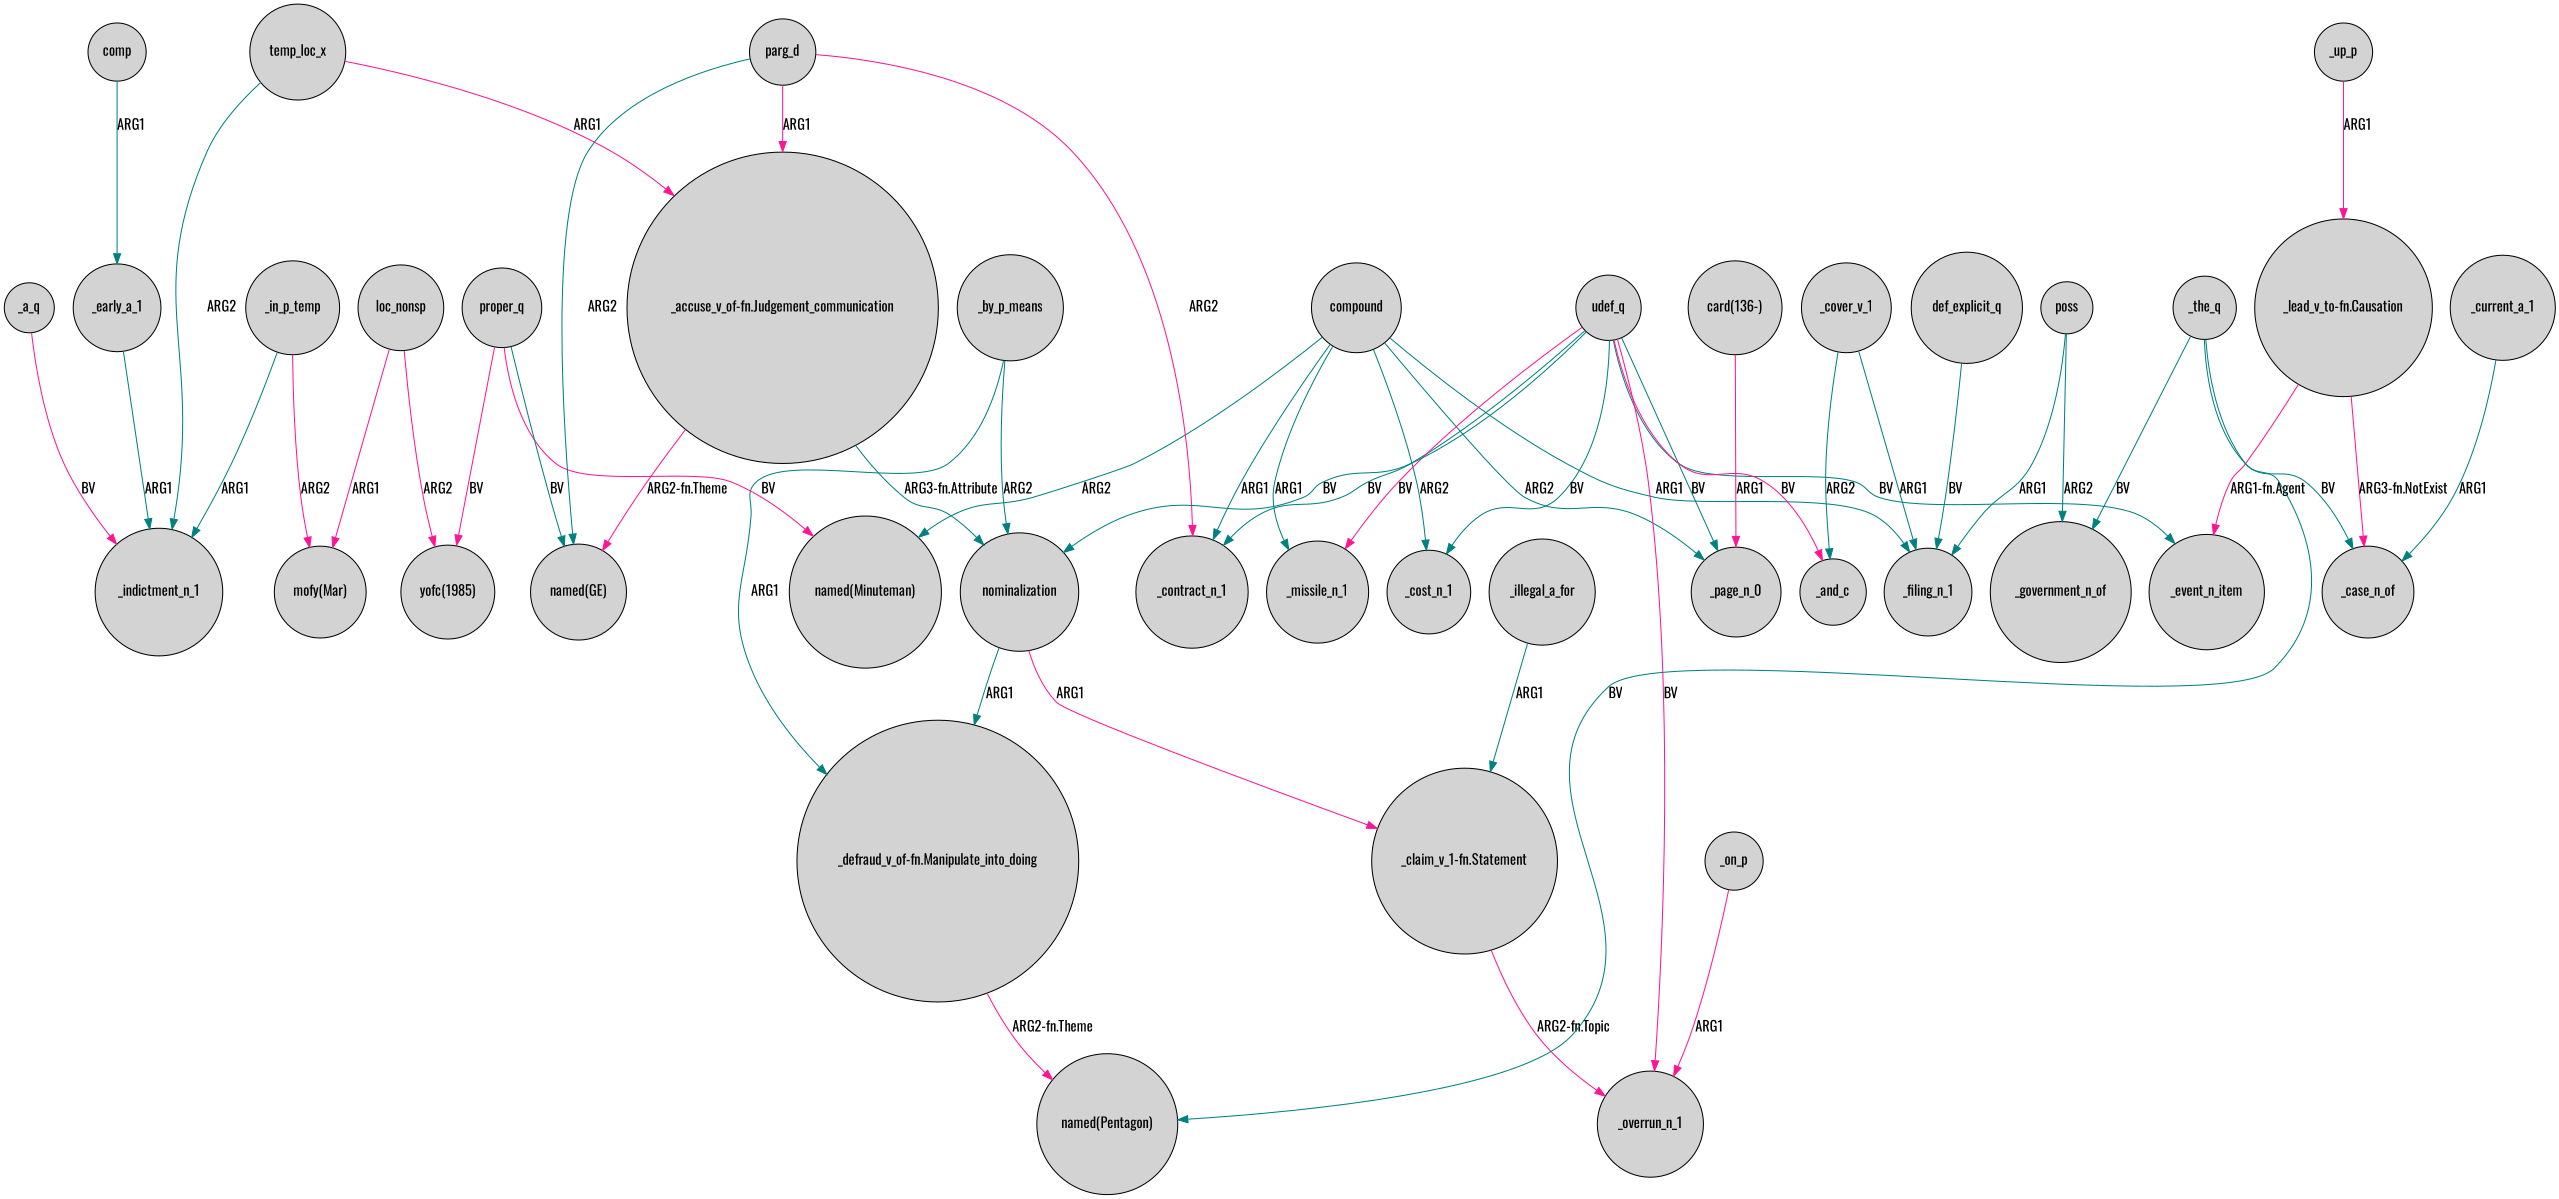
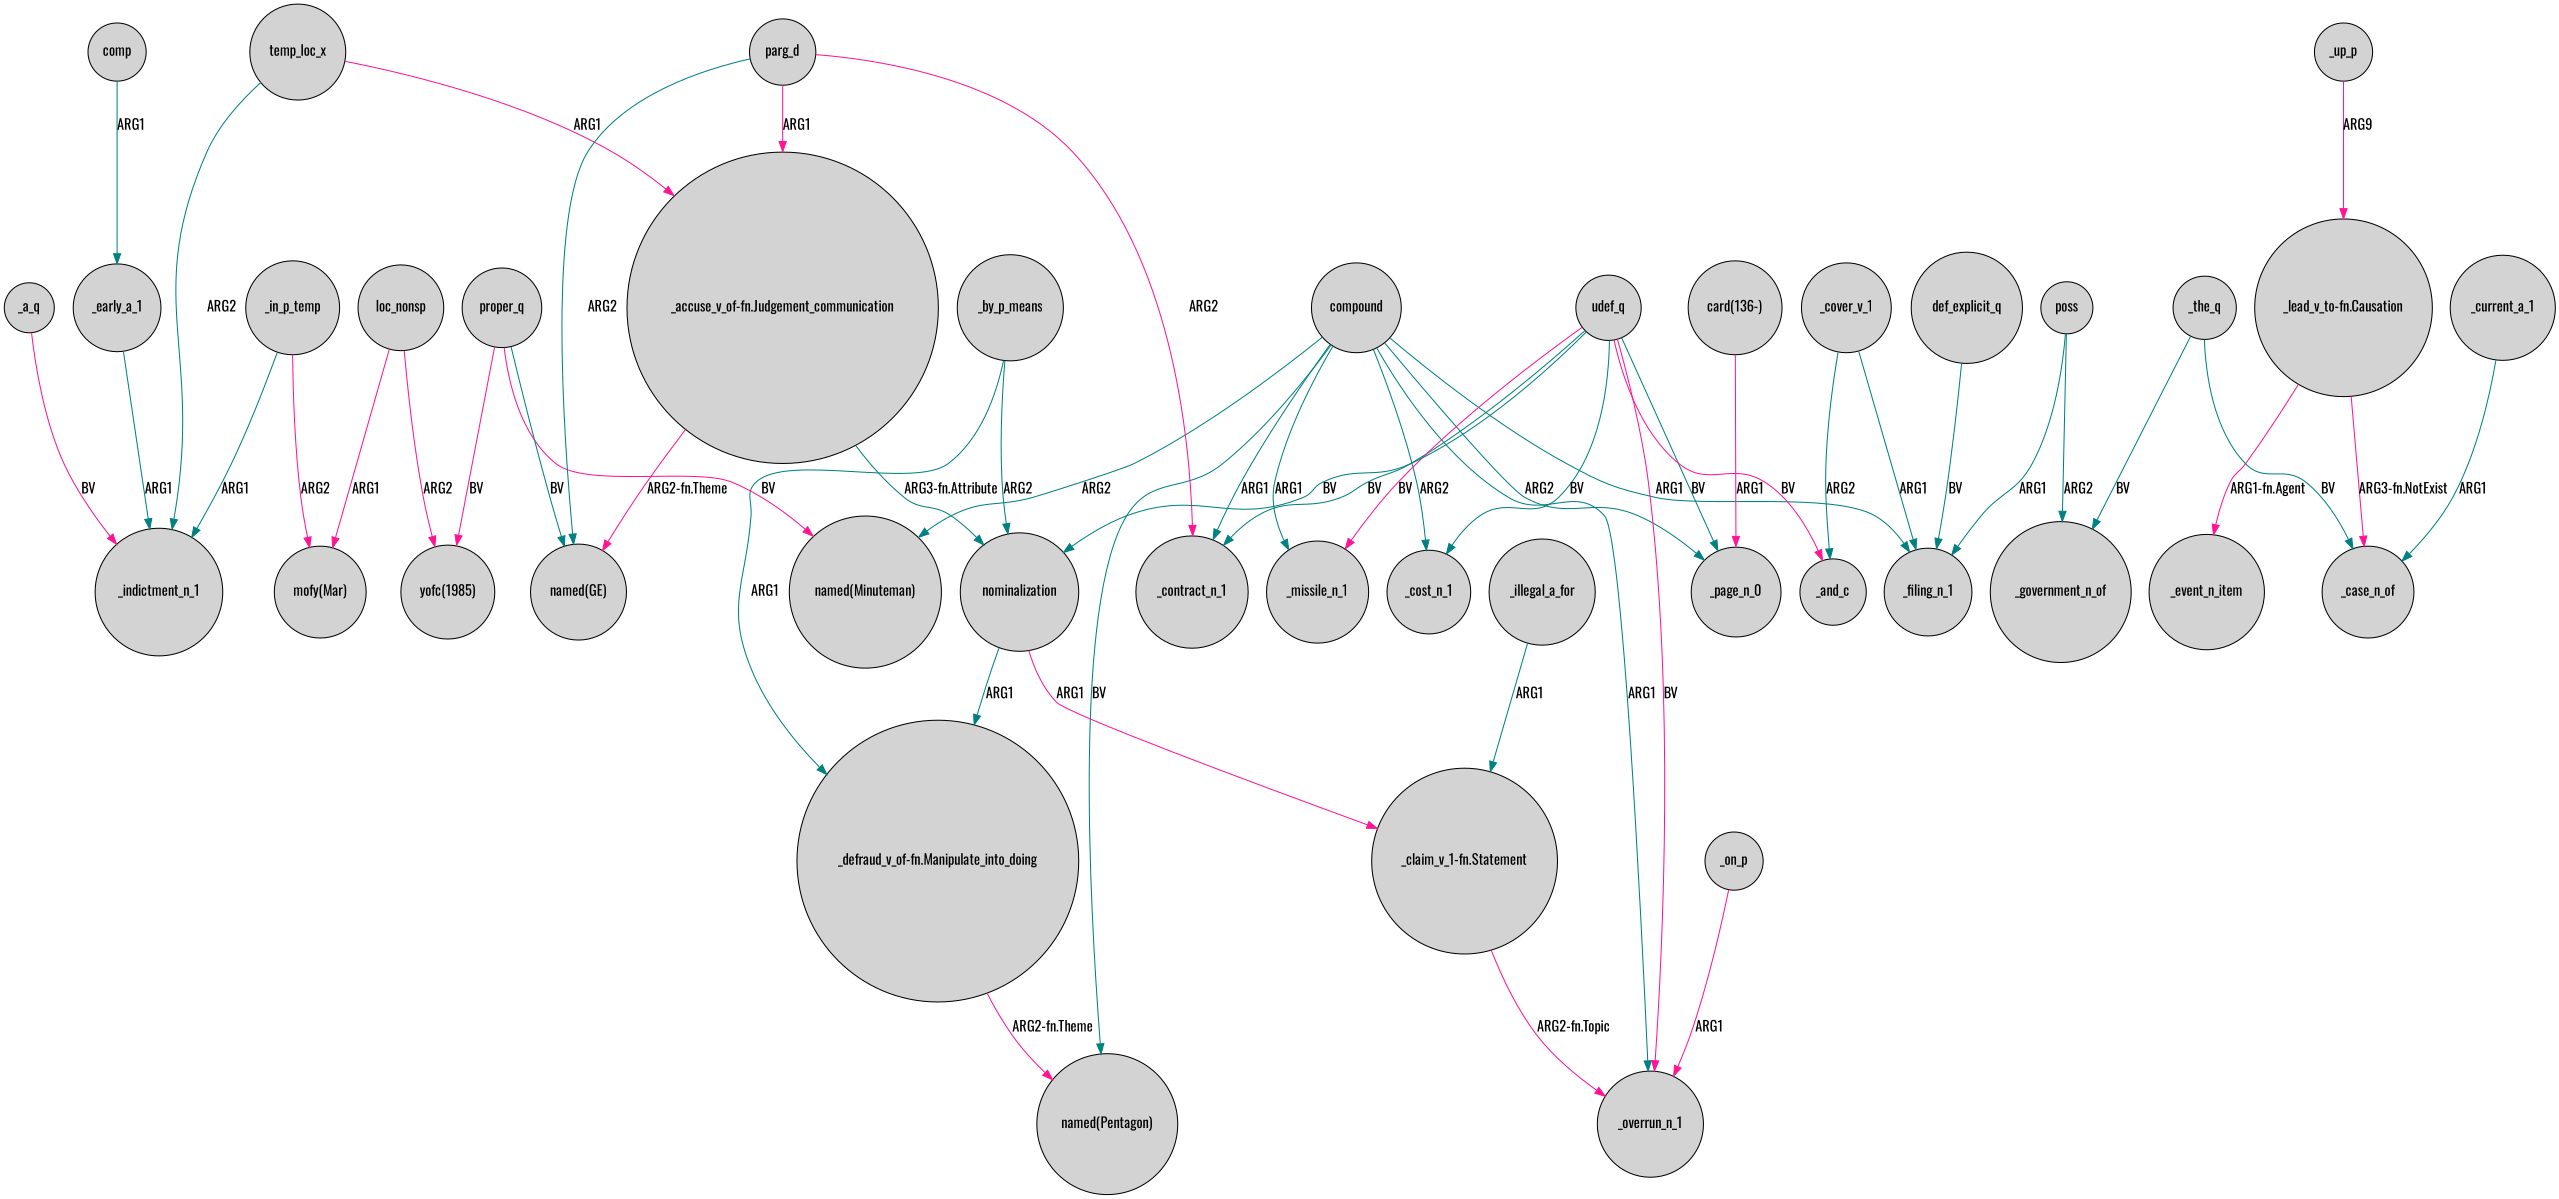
(2358, 126) -> (2358, 126)
(1857, 483) -> none
none -> (1622, 636)
(1744, 670) -> (1096, 641)
